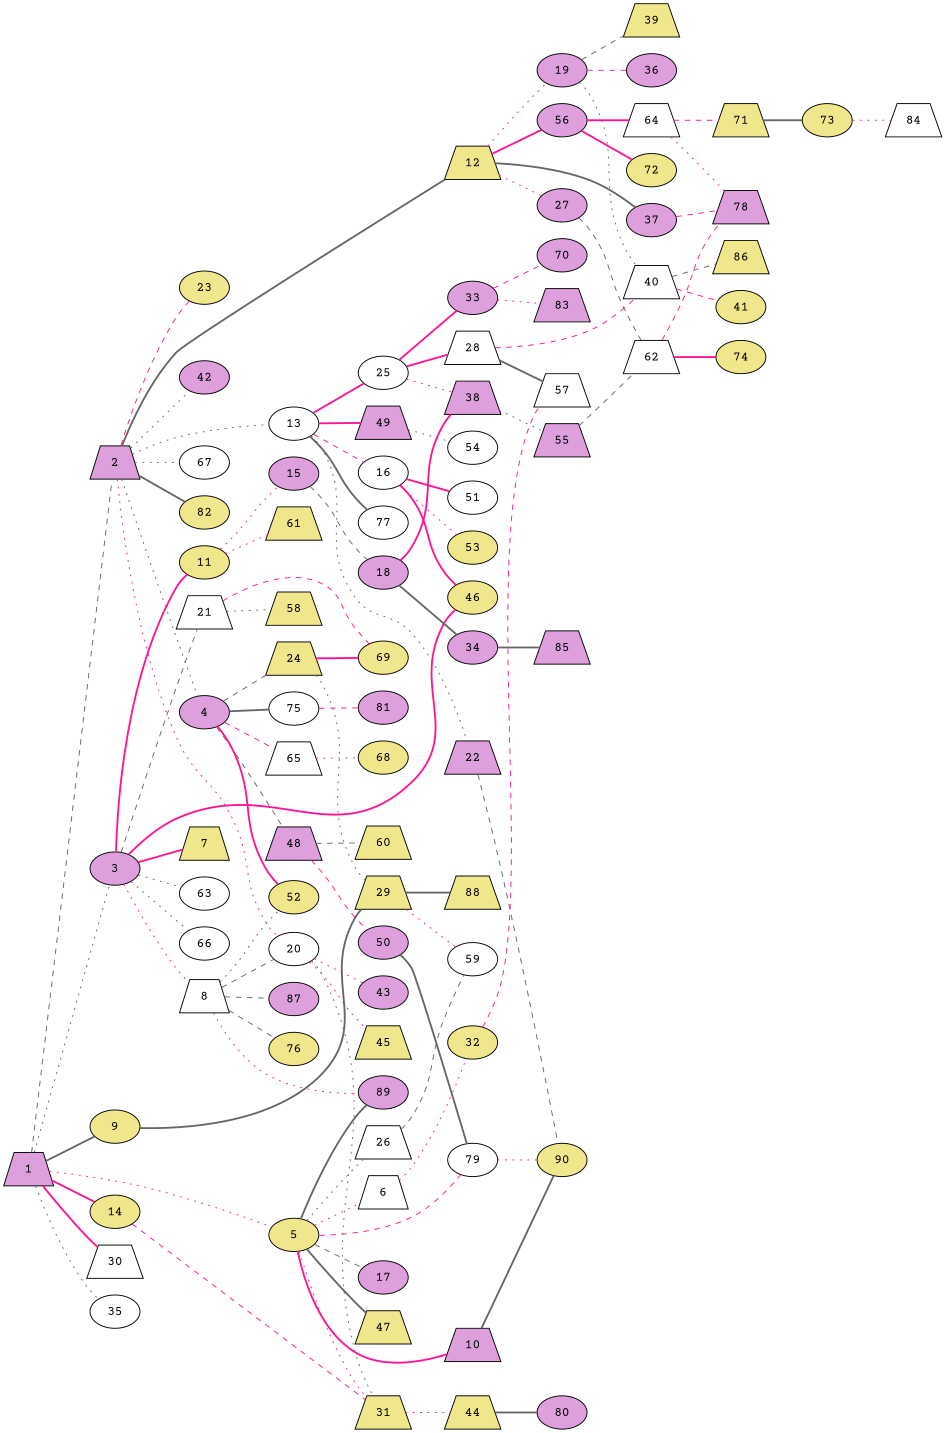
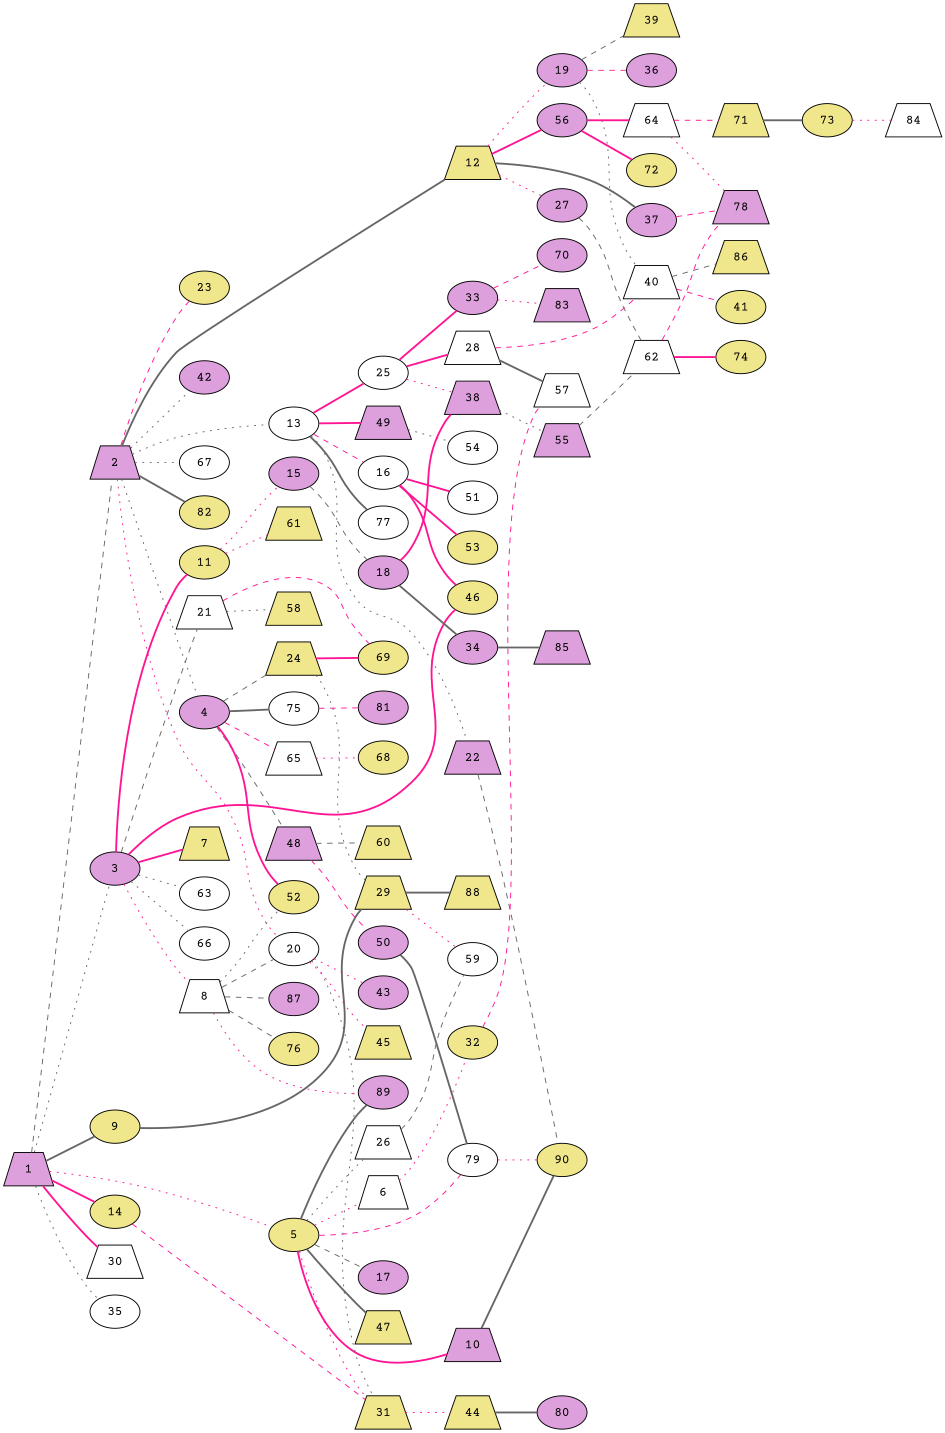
(431, 513) -> (431, 513)
